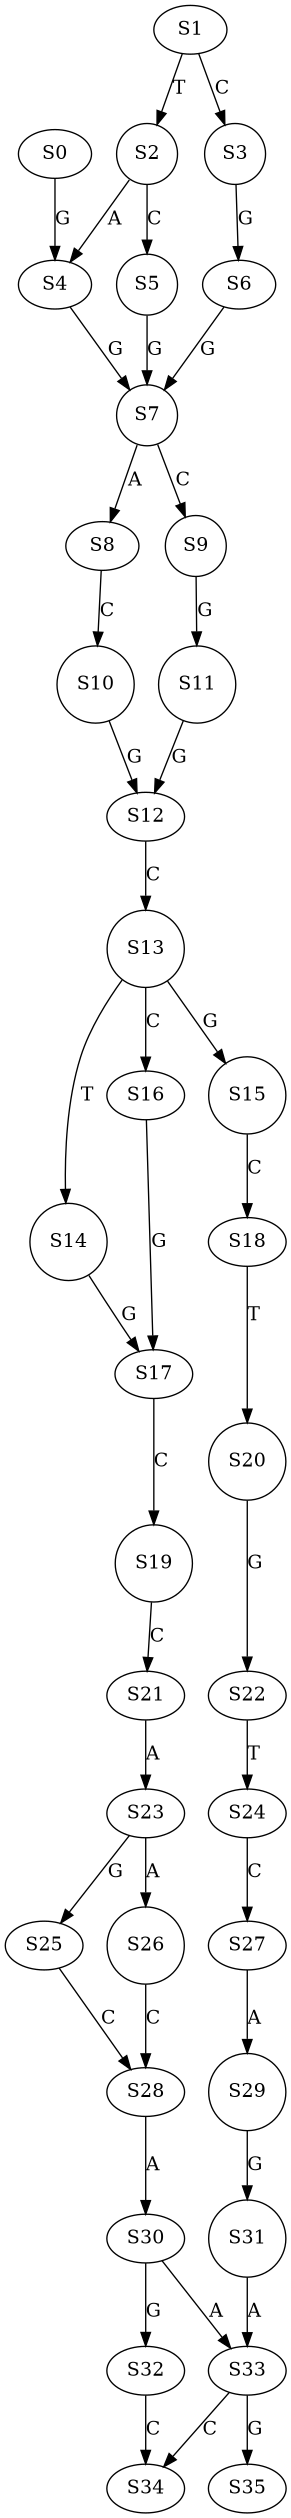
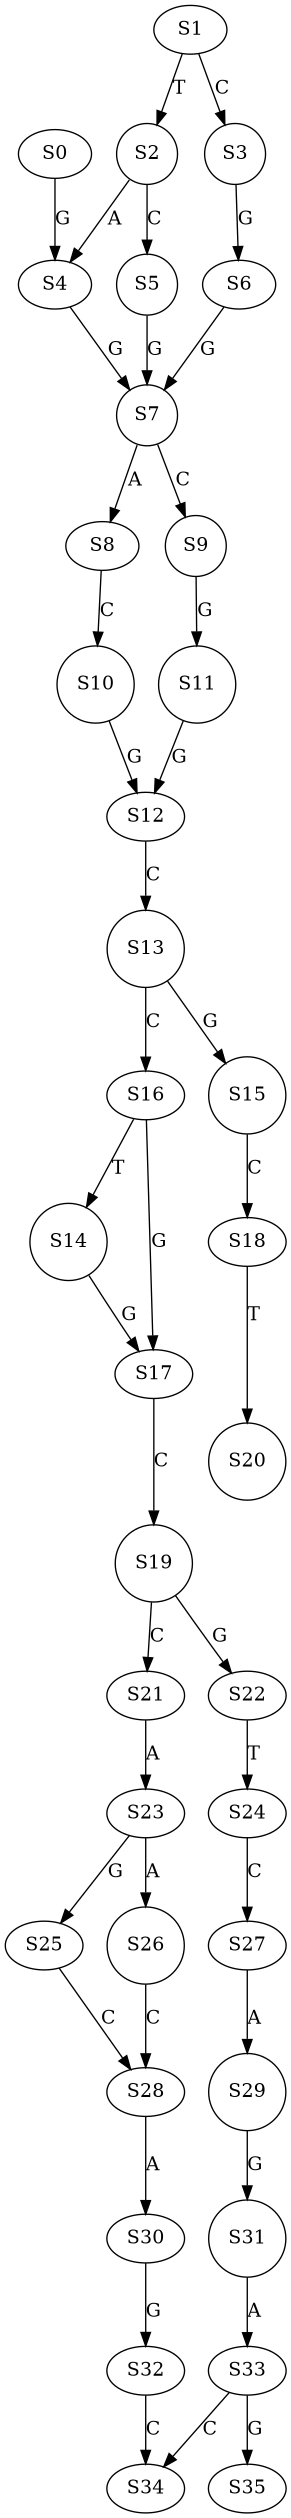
(75, 1079) -> (113, 1157)
(247, 1579) -> (199, 1629)
(192, 2299) -> none
